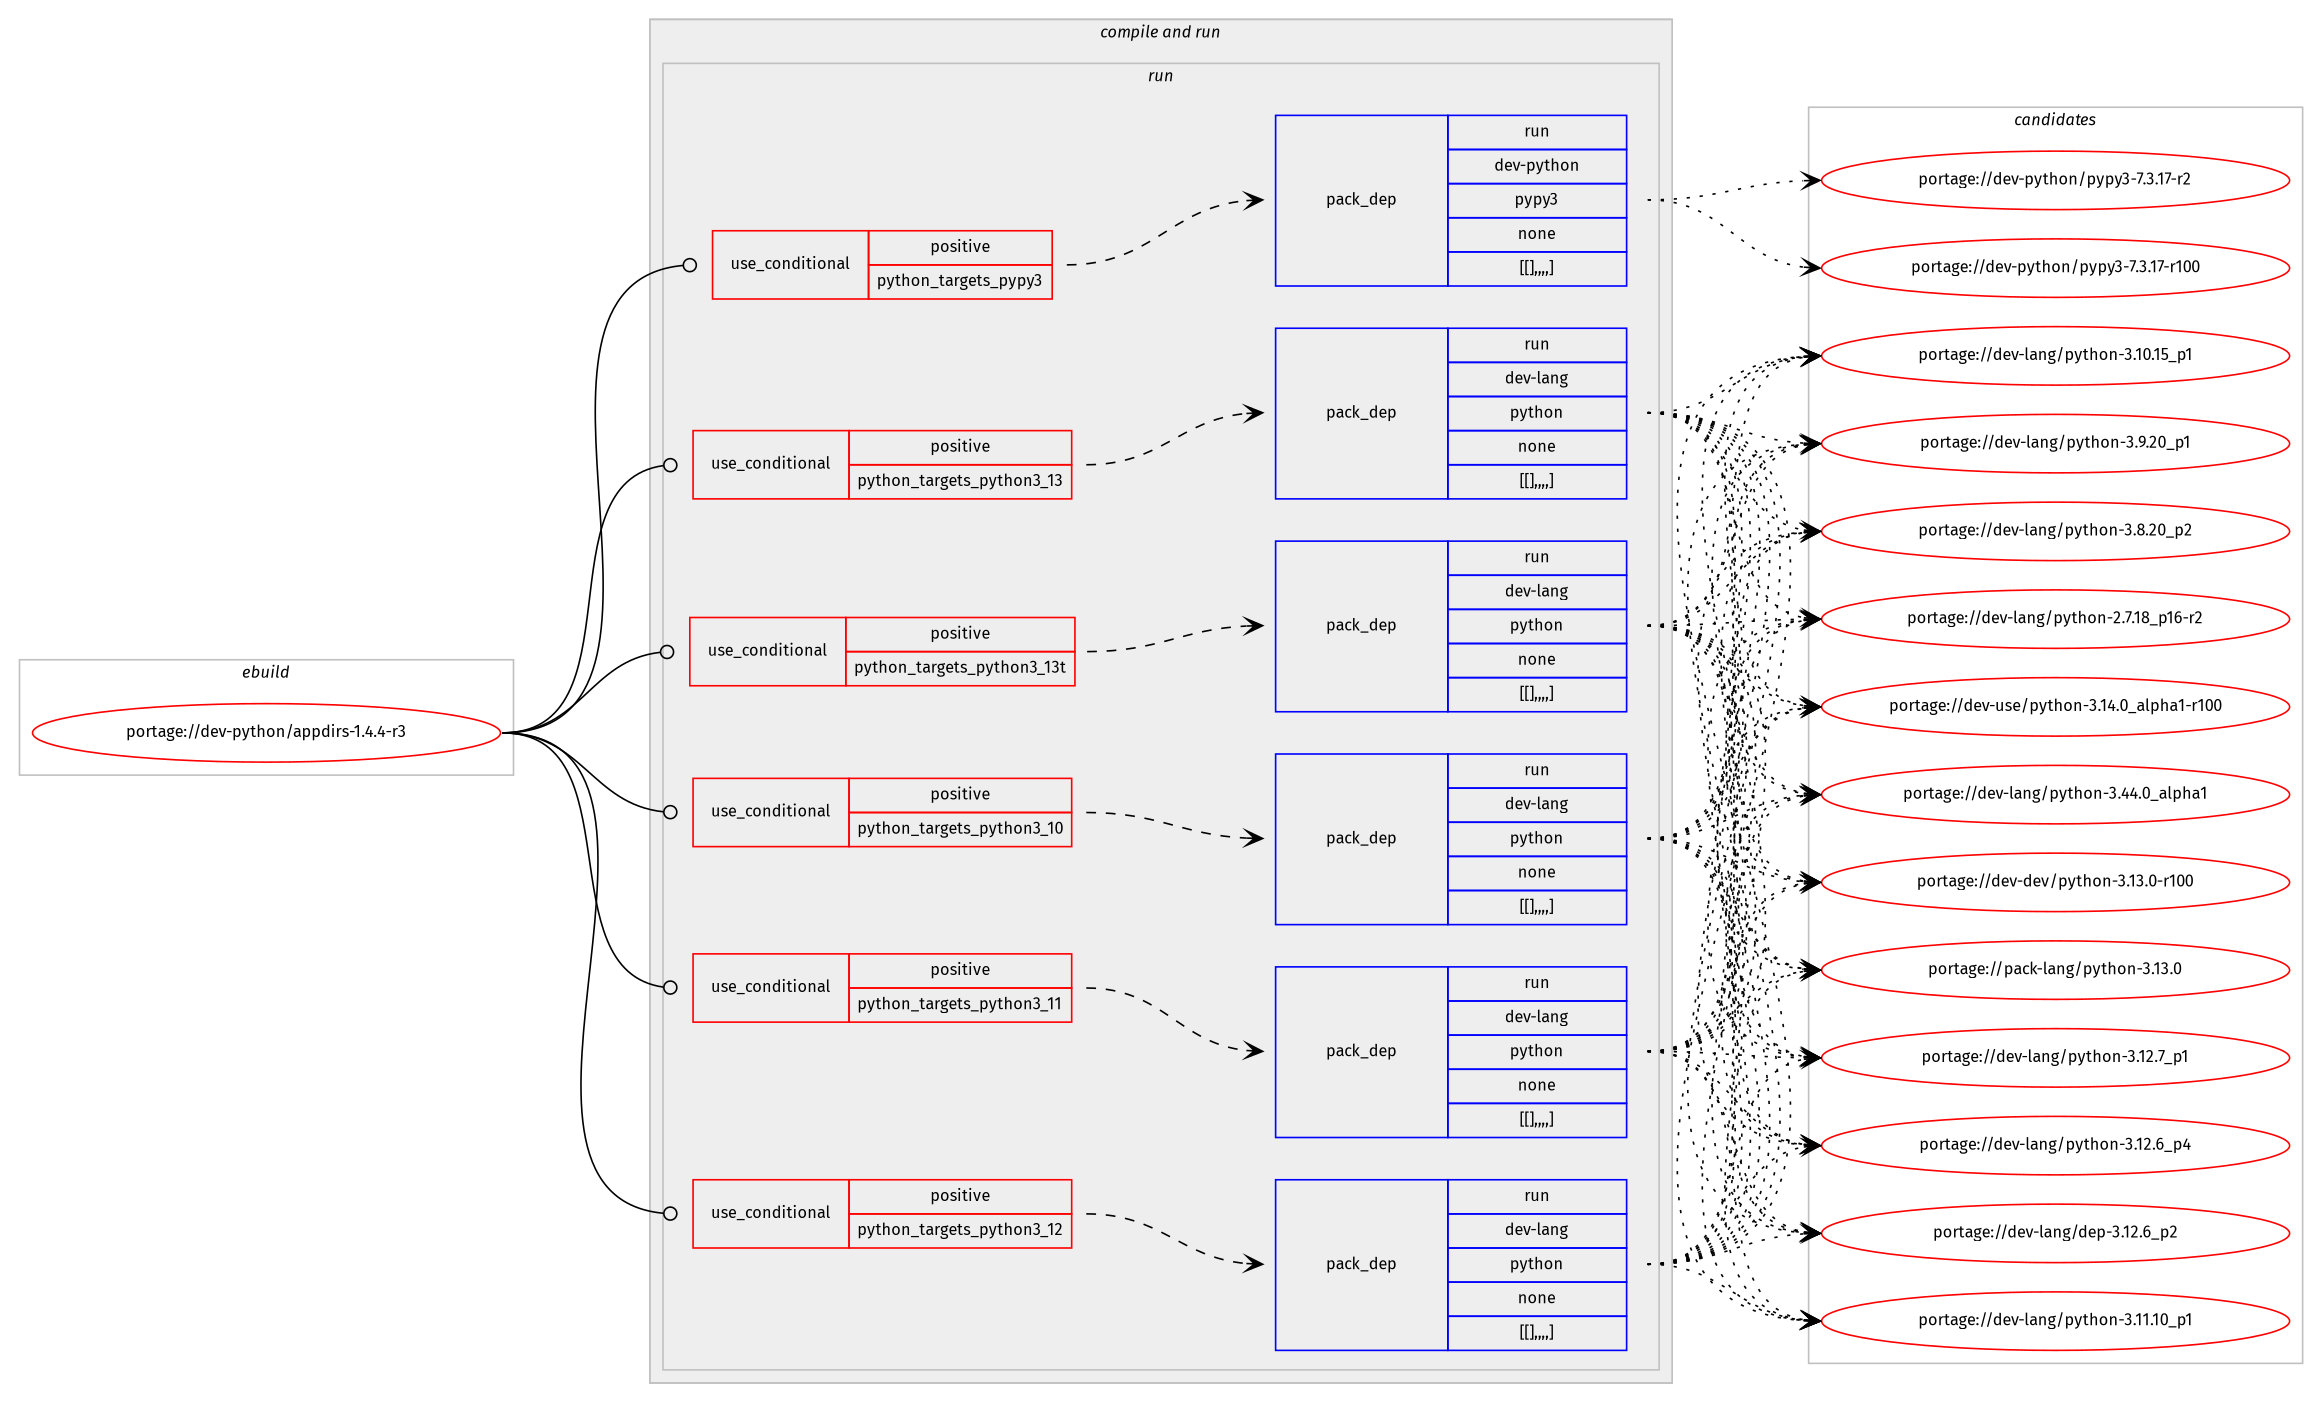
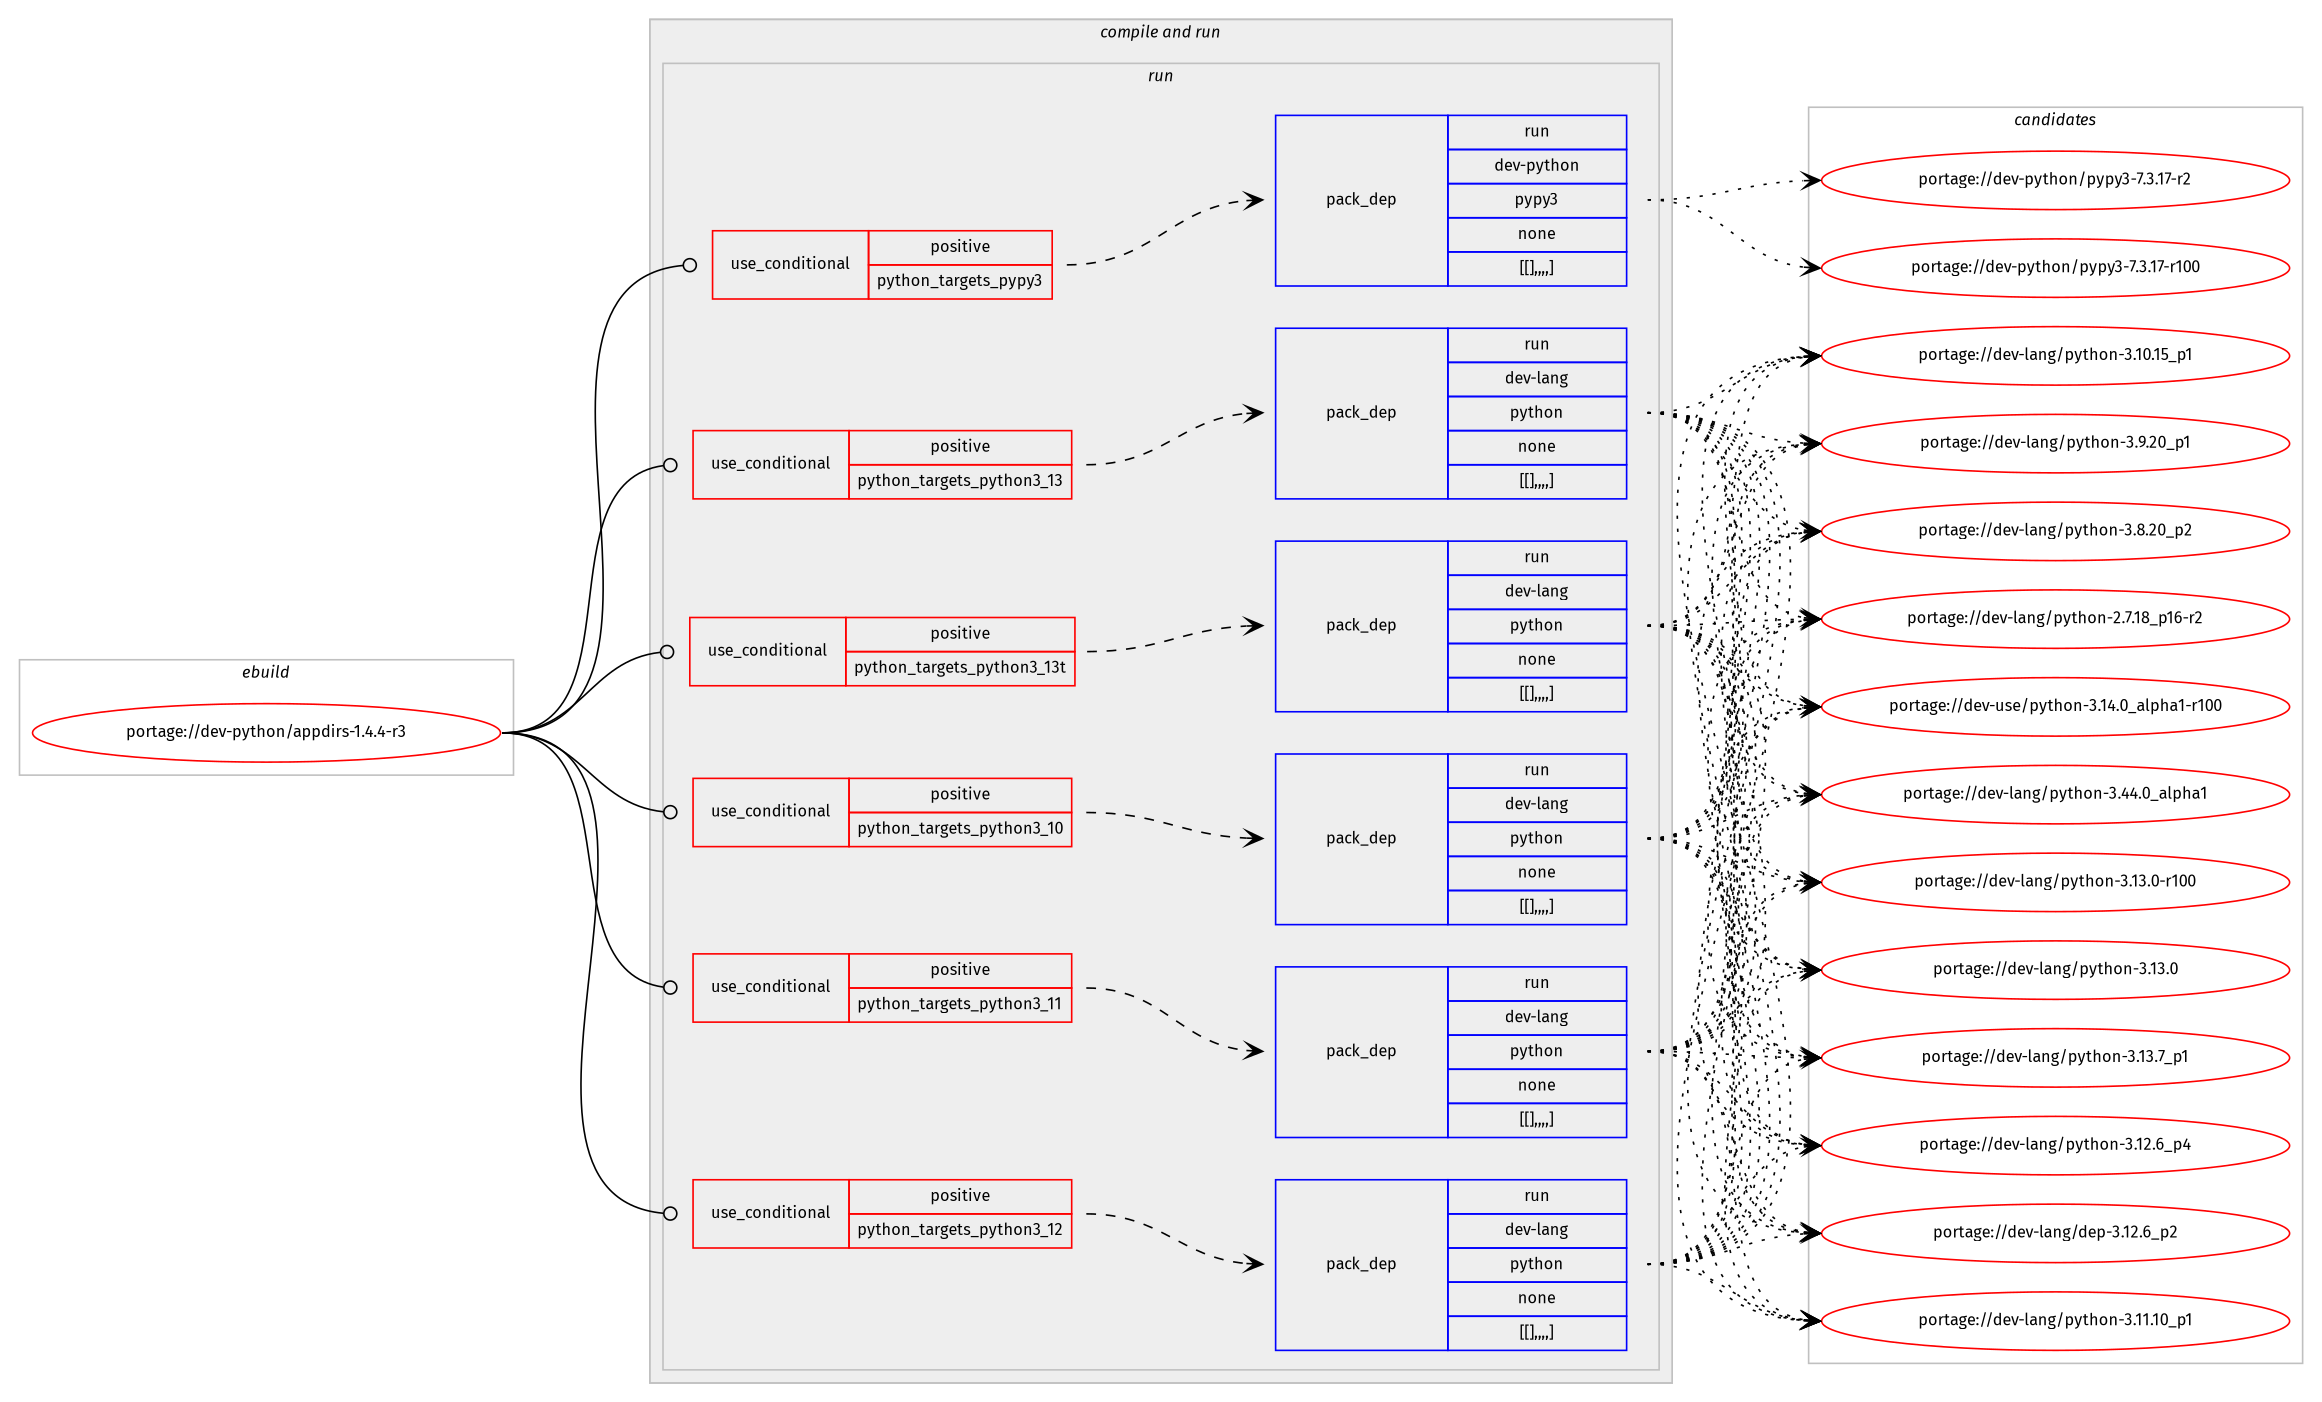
(2056, 882) -> (2056, 882)
(2056, 970) -> (2056, 970)
(2056, 1058) -> (2056, 1058)
